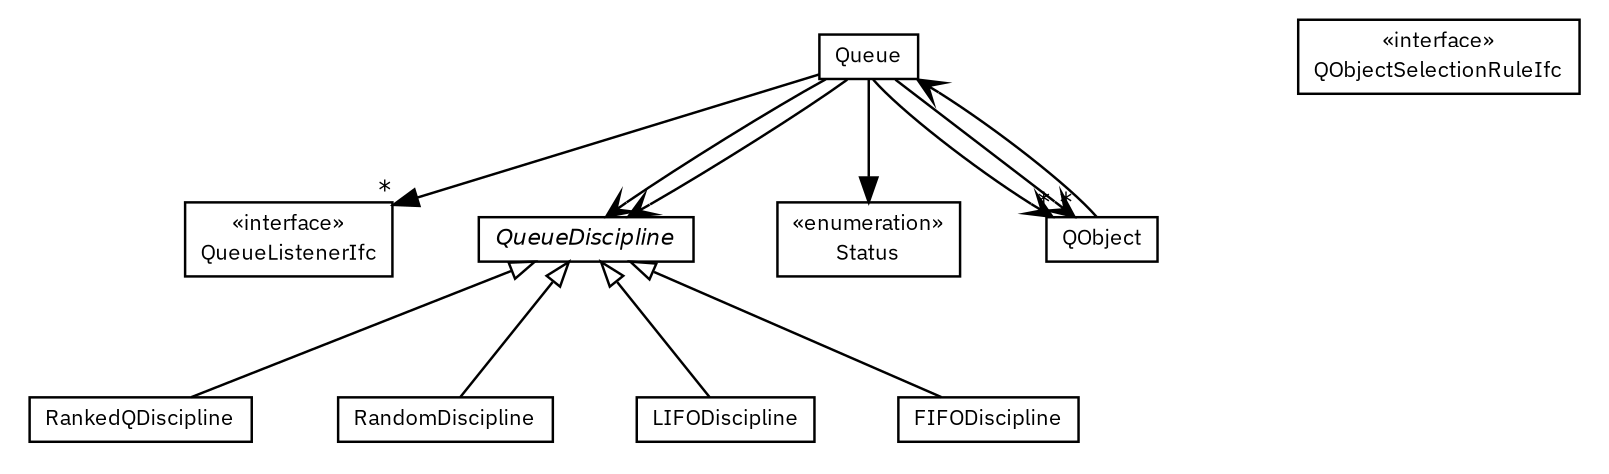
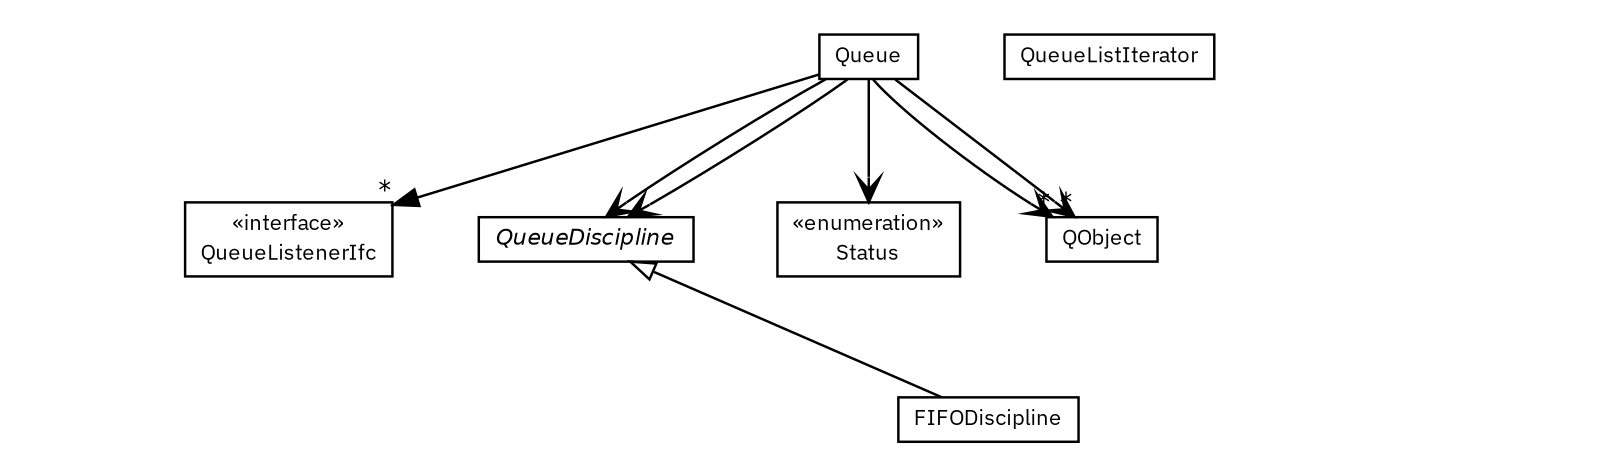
none -> (1108, 57)
(1439, 57) -> none
(869, 128) -> (869, 128)
(1021, 150) -> none
(141, 420) -> none
(444, 420) -> none
(726, 420) -> none
